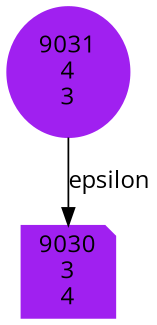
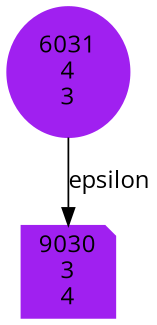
(68, 72) -> (68, 72)
